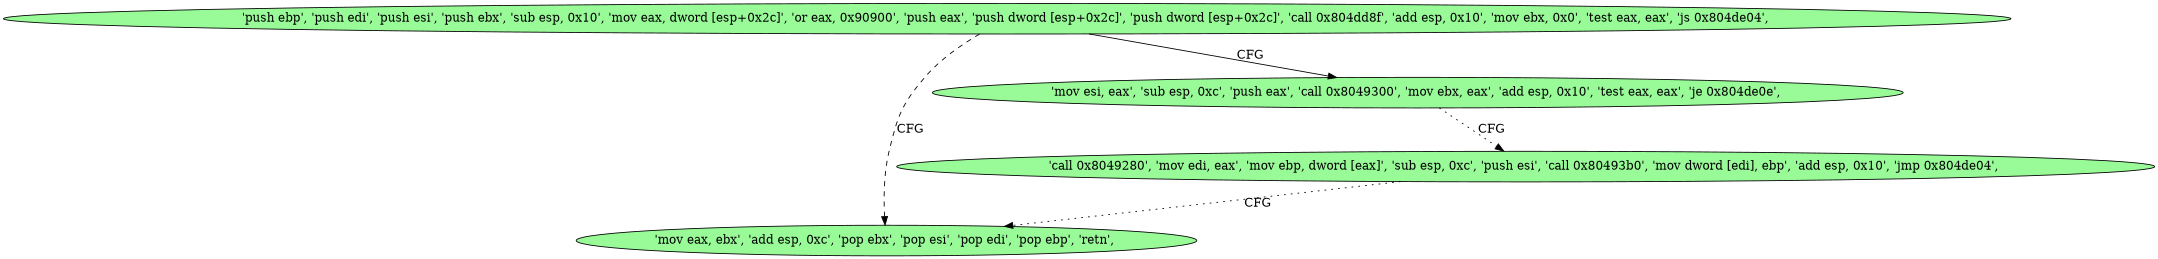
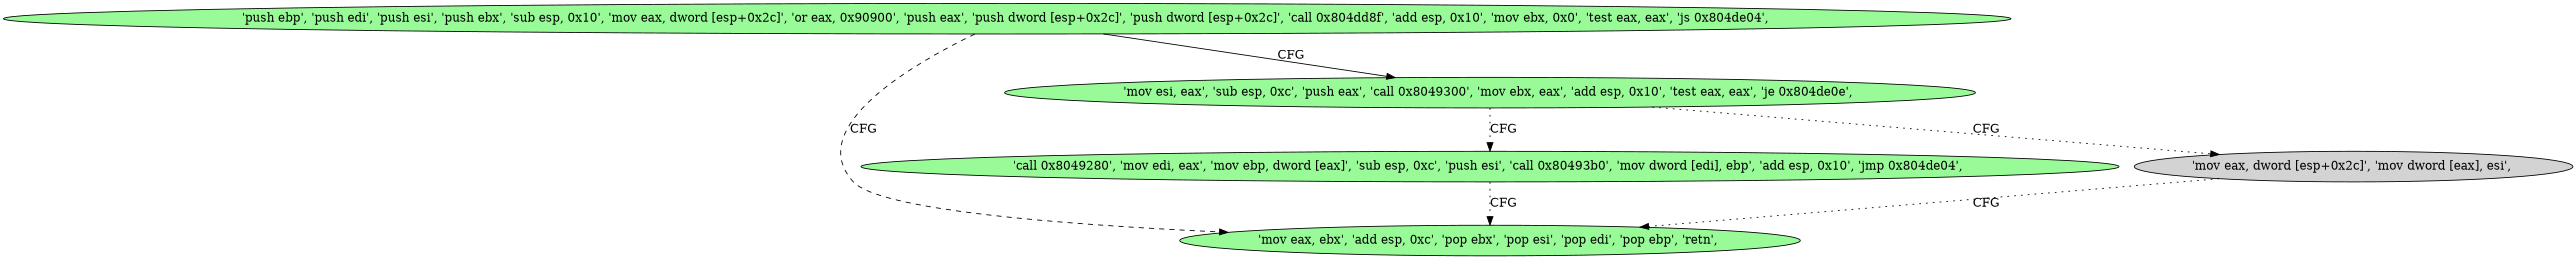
none -> (2354, 167)
